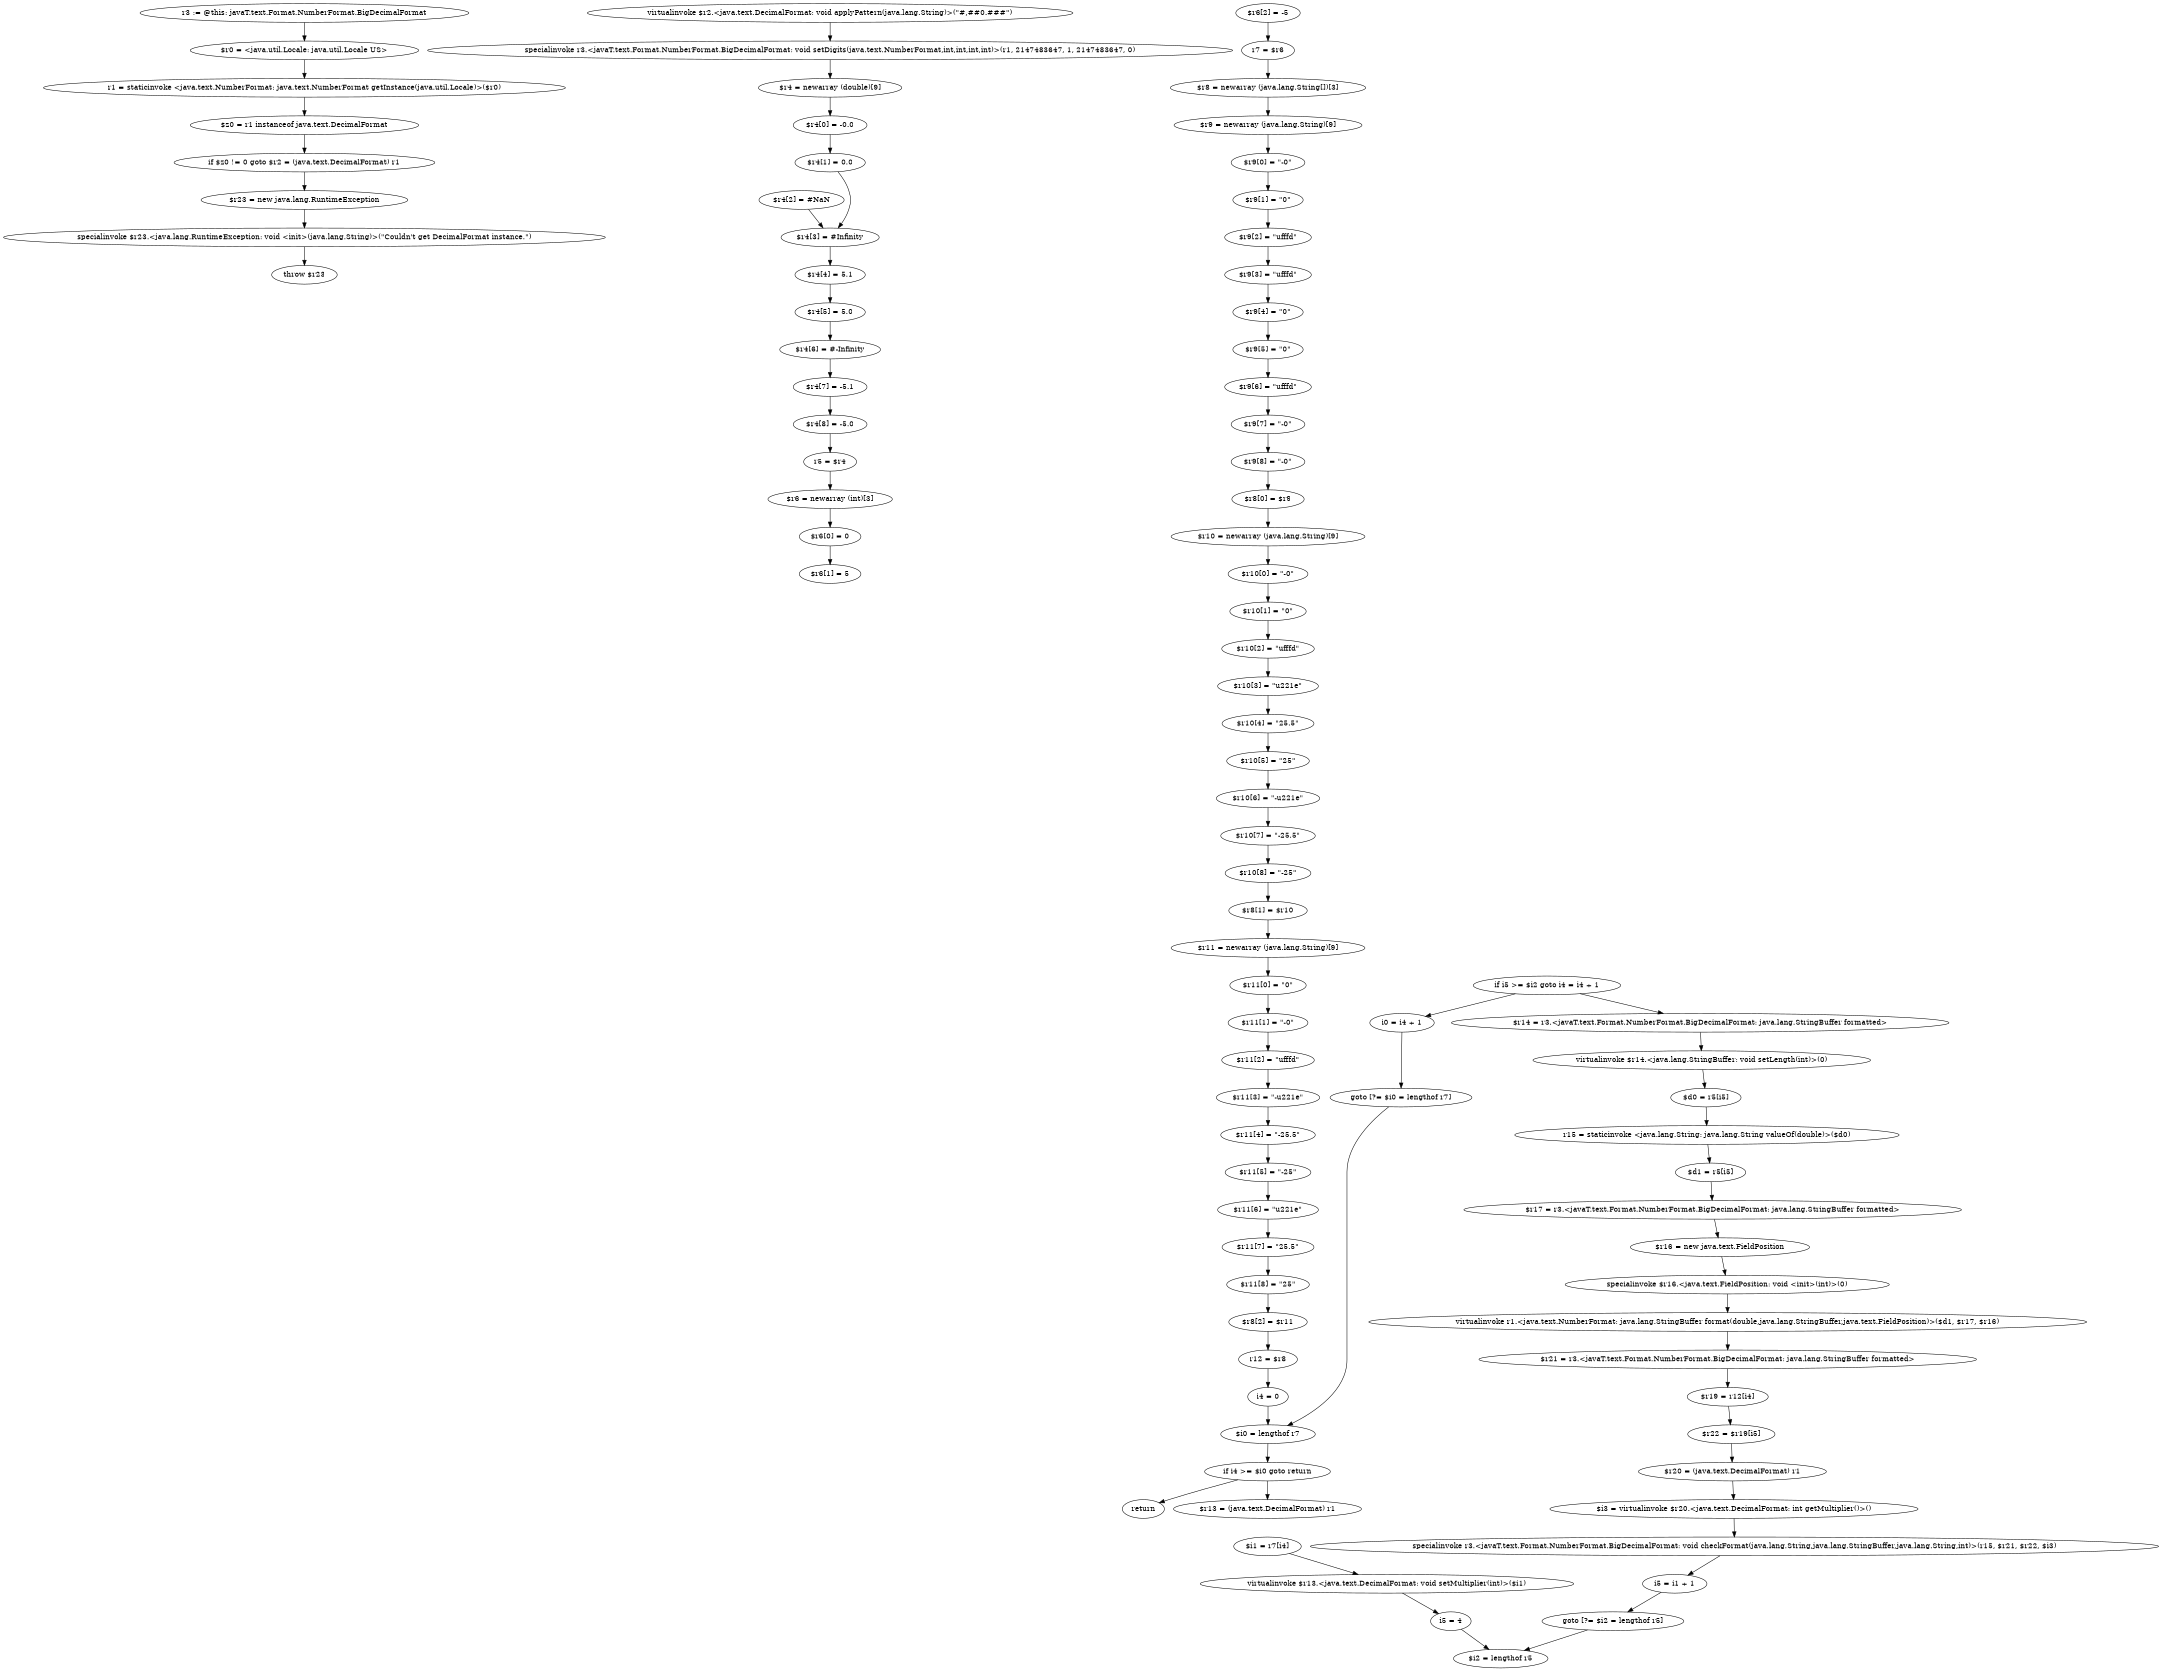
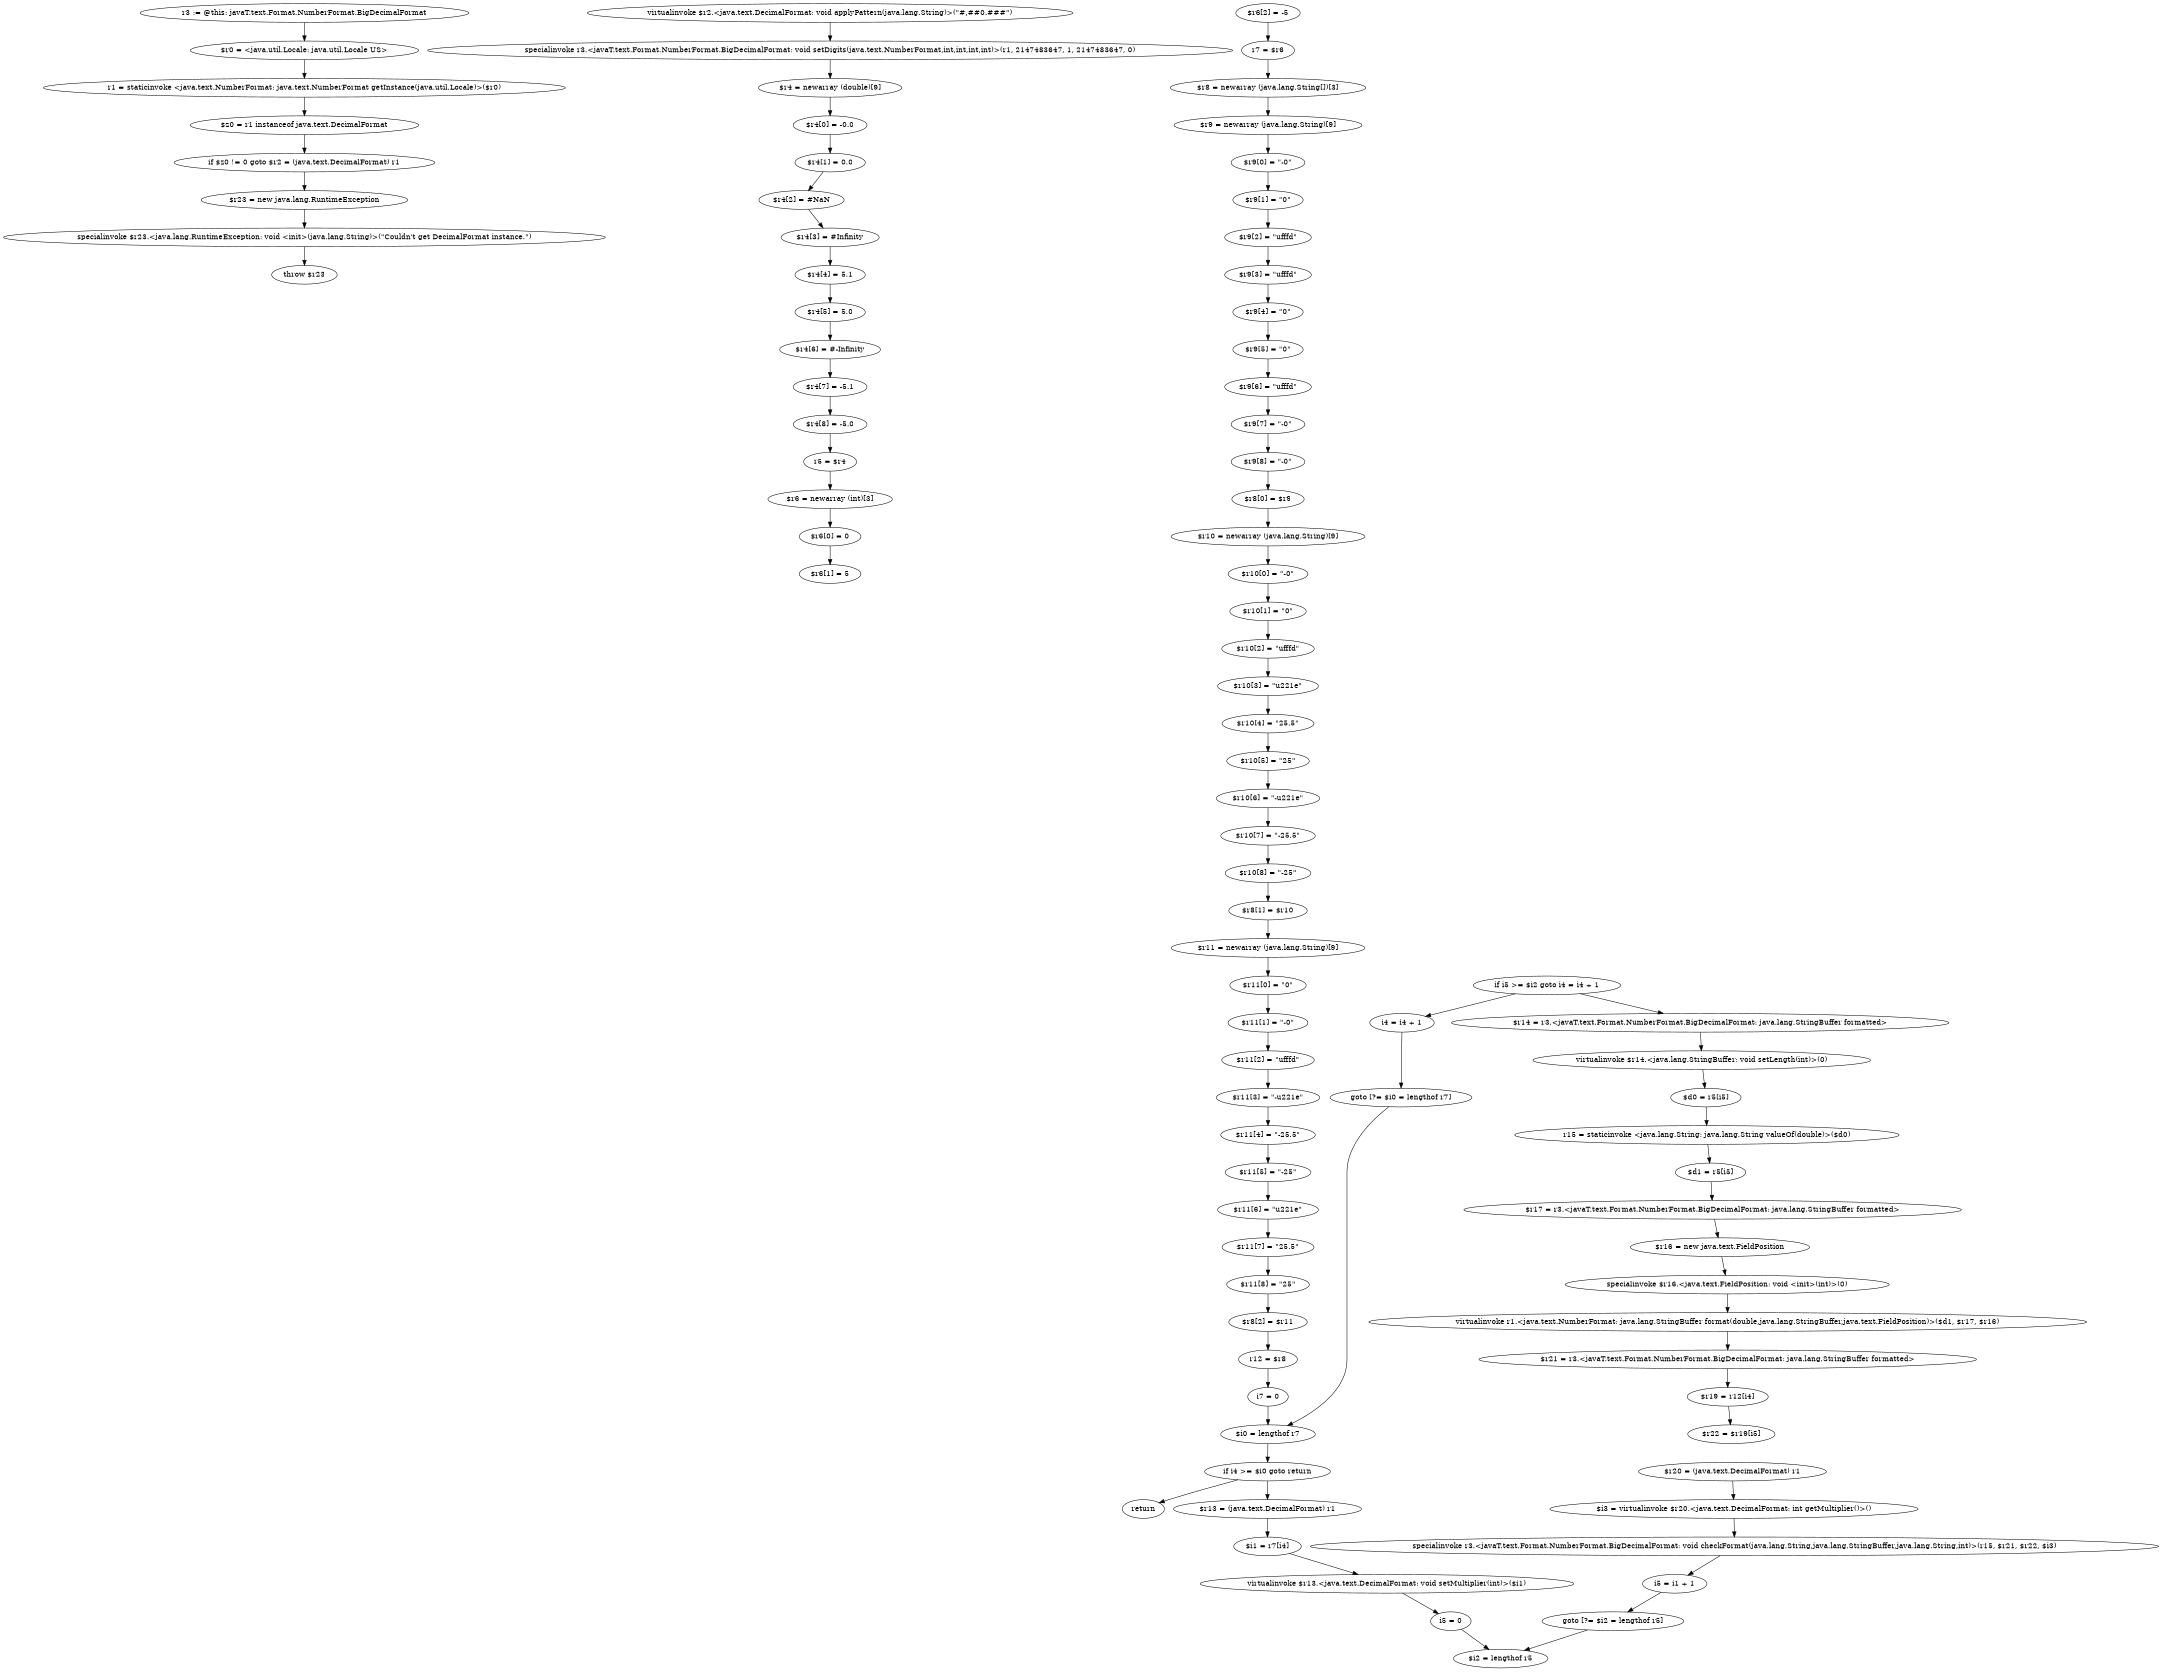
(850, 197) -> (817, 179)
(1402, 1023) -> (1402, 1023)
(1268, 1397) -> (1268, 1397)
(1732, 1450) -> none
none -> (1267, 1525)
(1451, 1621) -> (1451, 1621)
